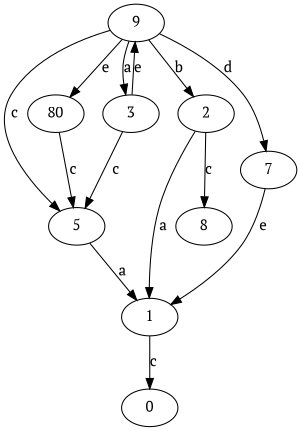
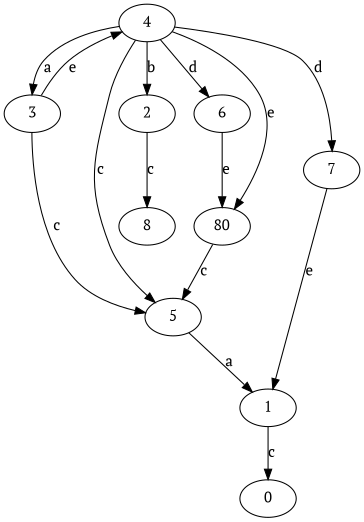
(136, 23) -> (147, 23)
none -> (222, 114)
(160, 206) -> none
